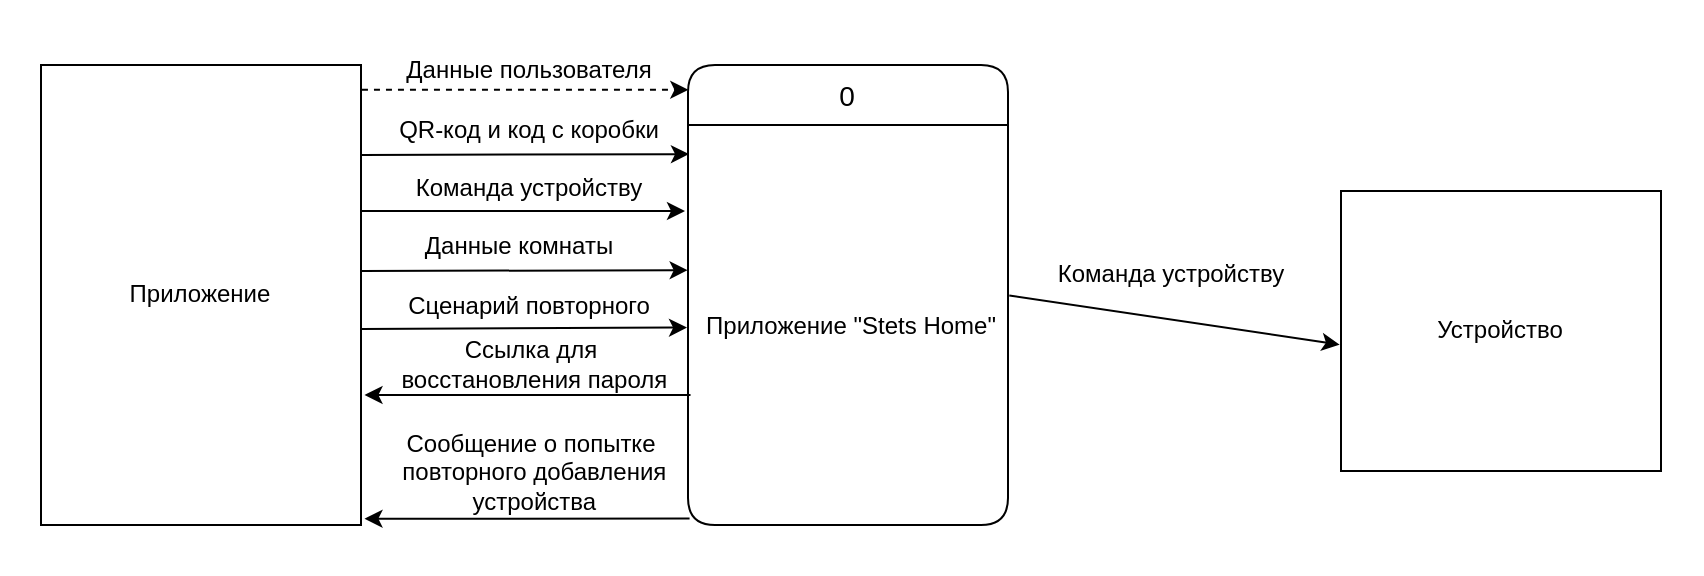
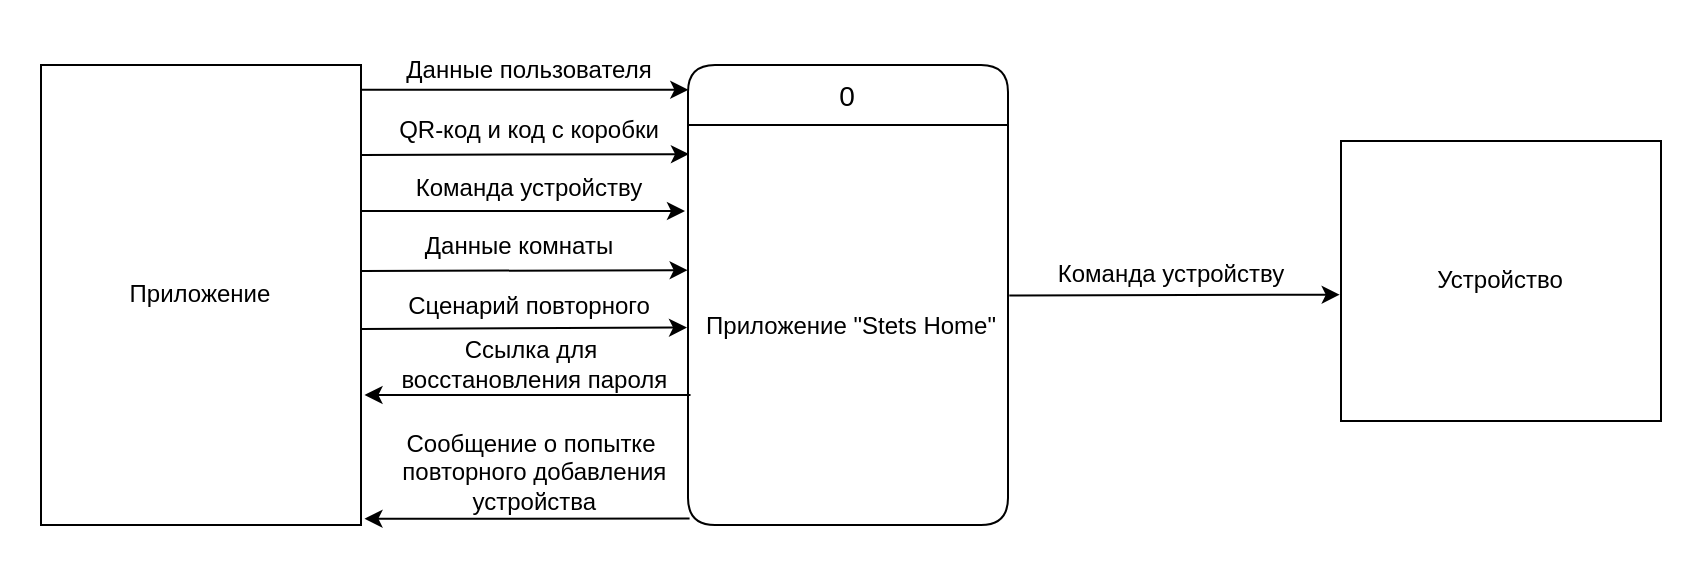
(519, 90) -> (519, 90)
(1501, 331) -> (1501, 281)
